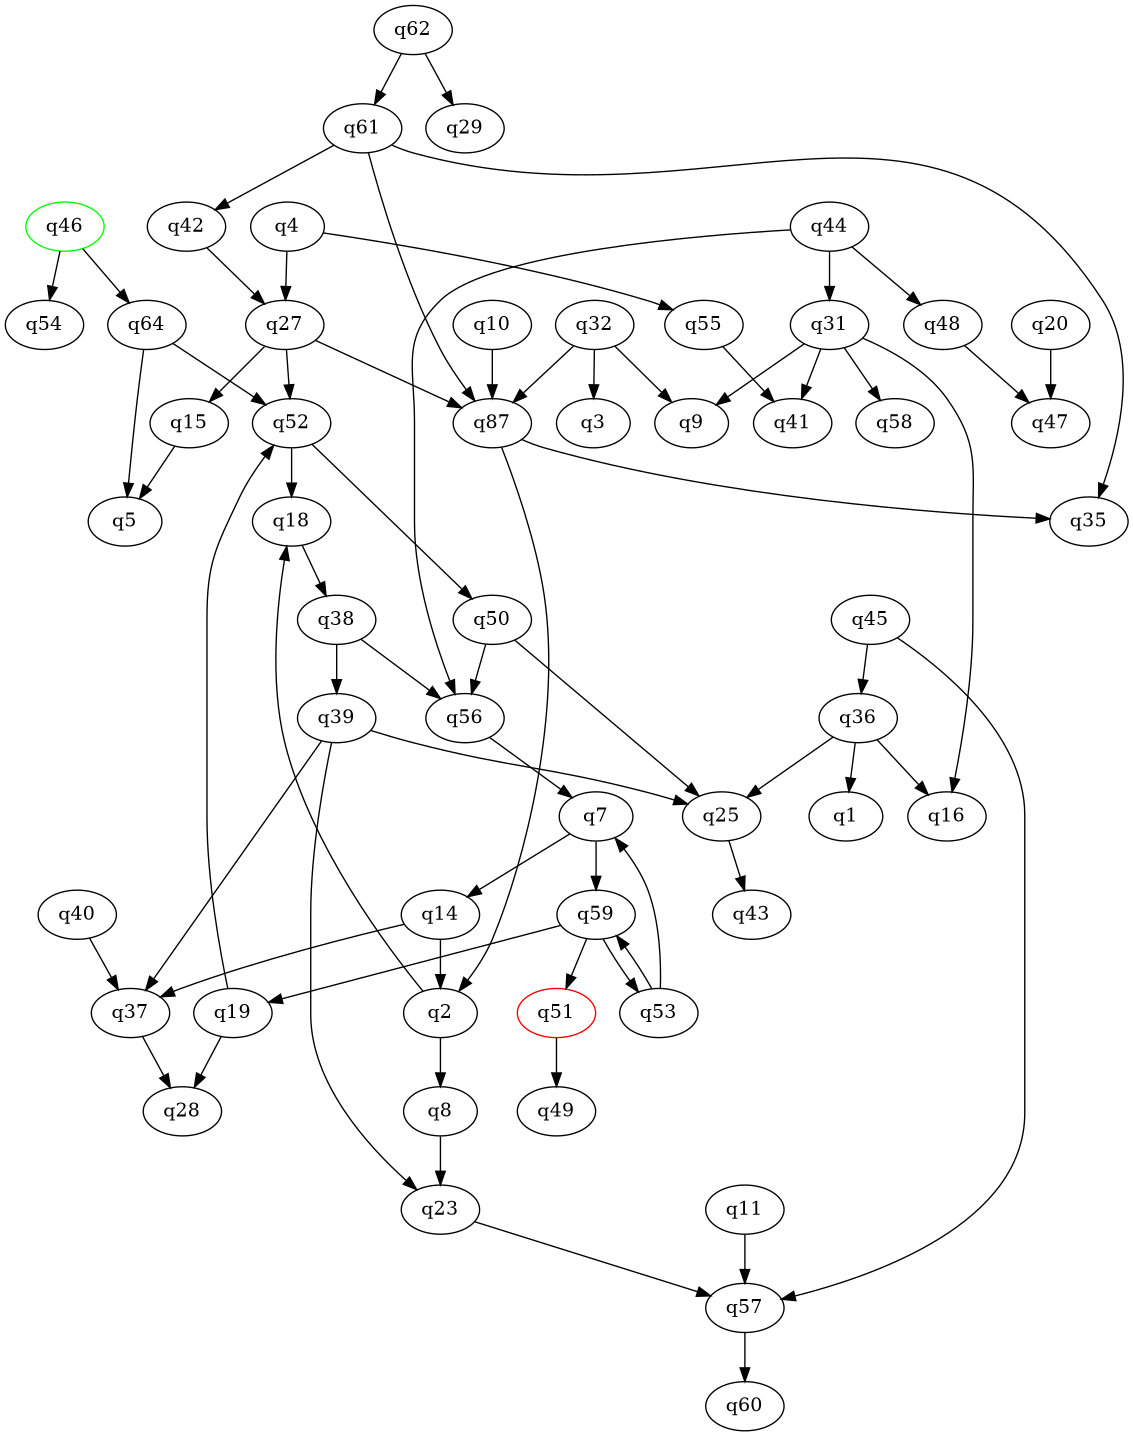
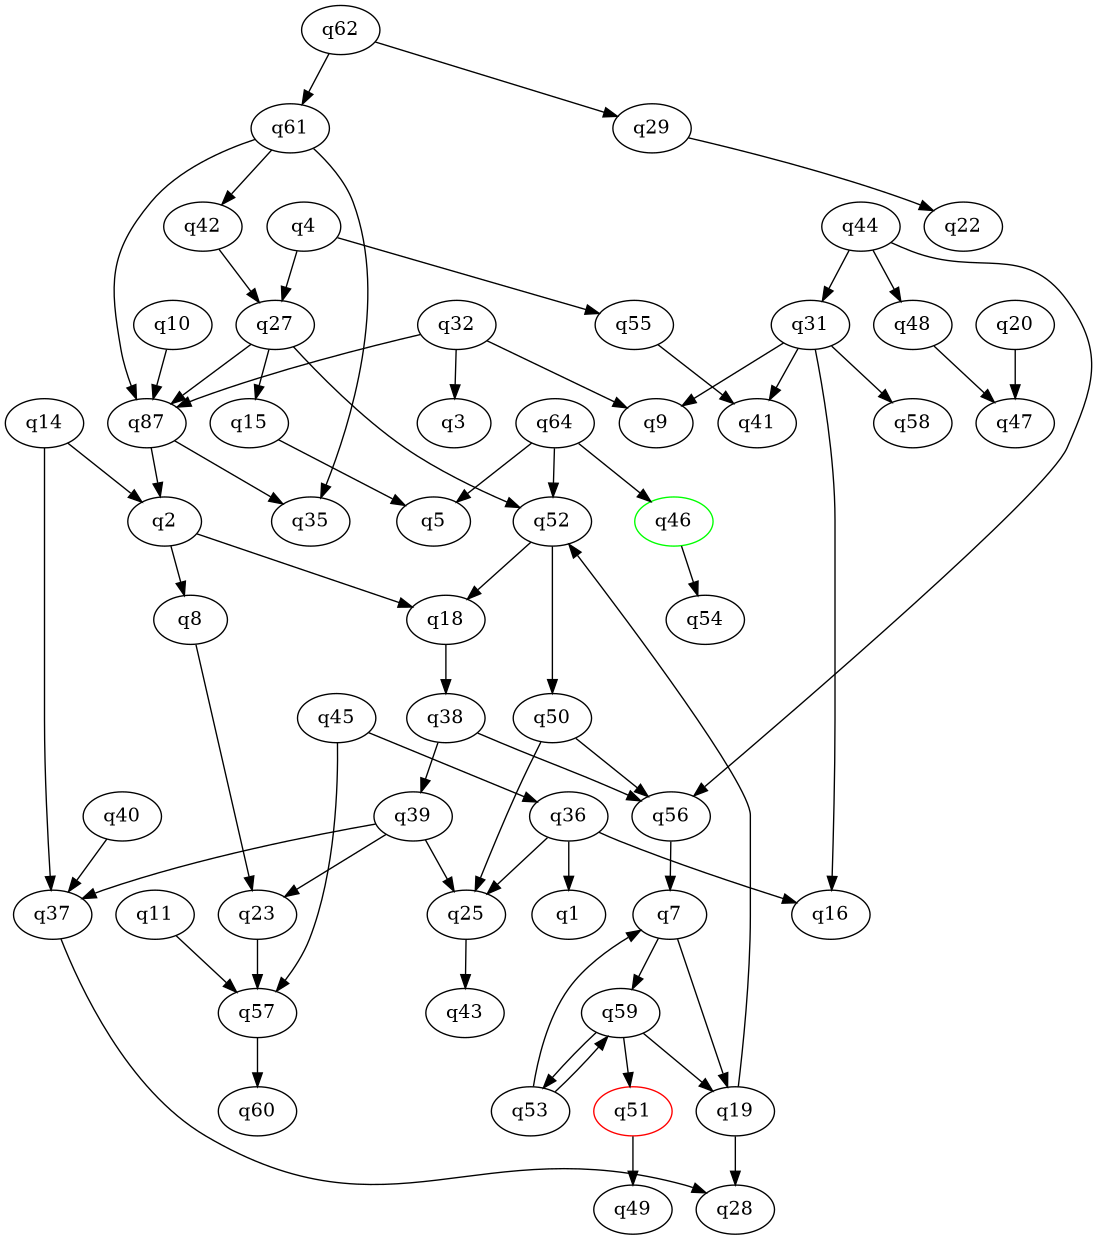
none -> (963, 227)
(101, 271) -> (609, 468)
(529, 859) -> (700, 1006)
